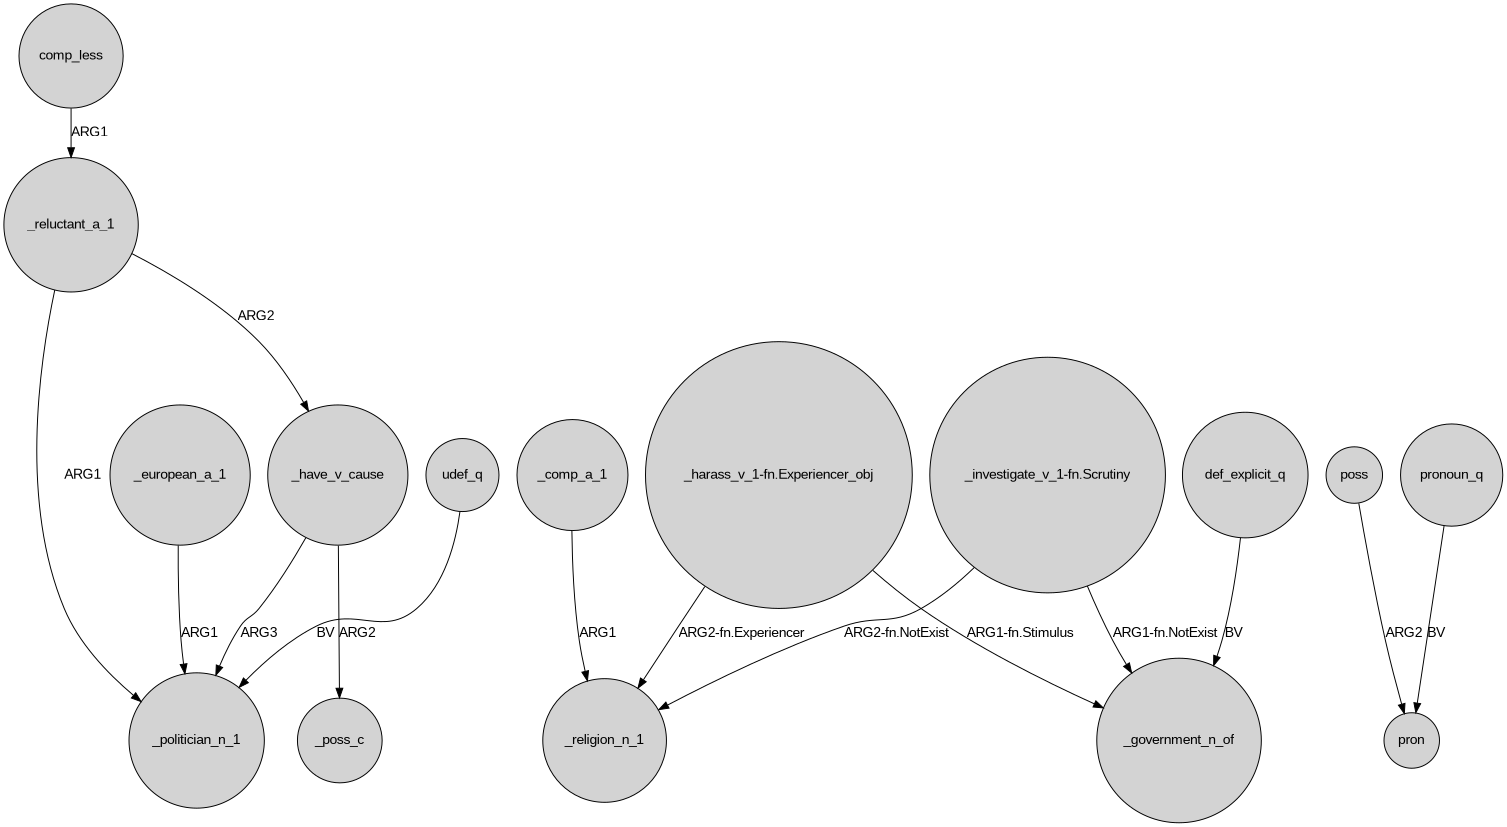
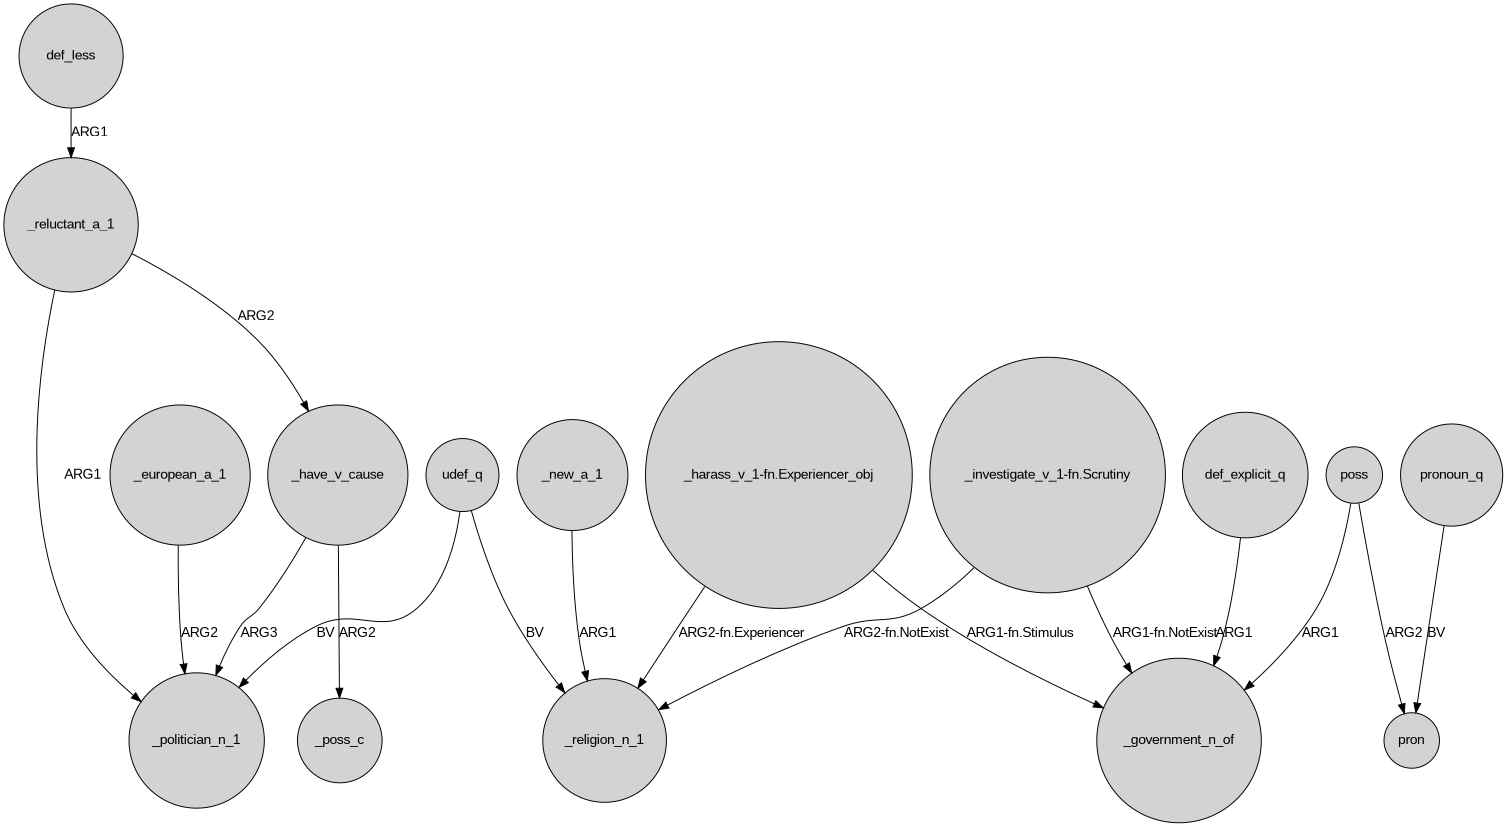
(71, 56) -> (71, 56)
(572, 475) -> (572, 475)
none -> (505, 603)
none -> (1319, 603)
(200, 633) -> (200, 633)
(1234, 633) -> (1234, 633)
